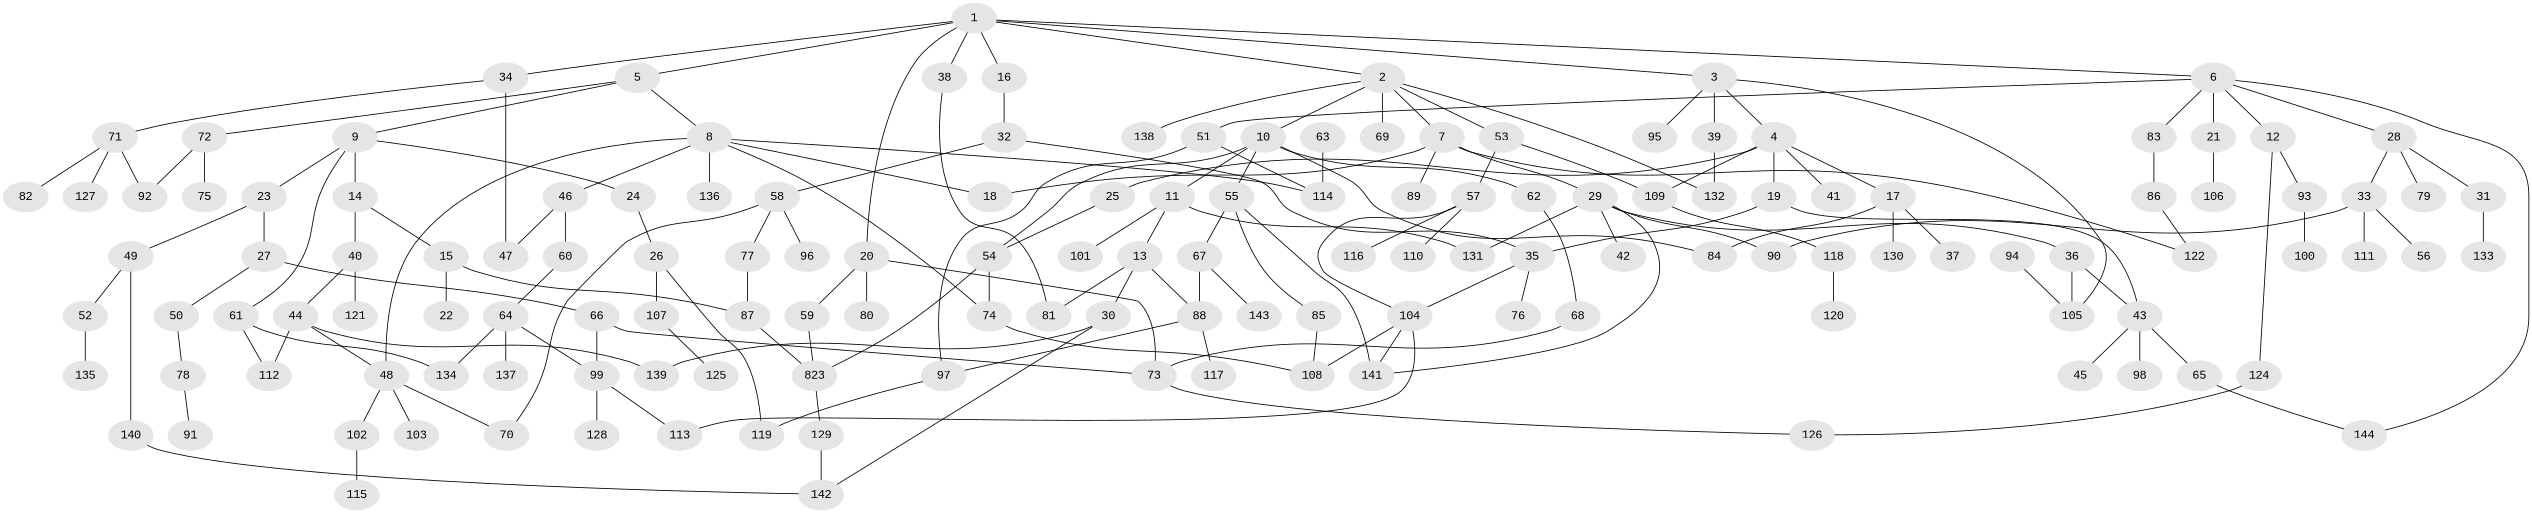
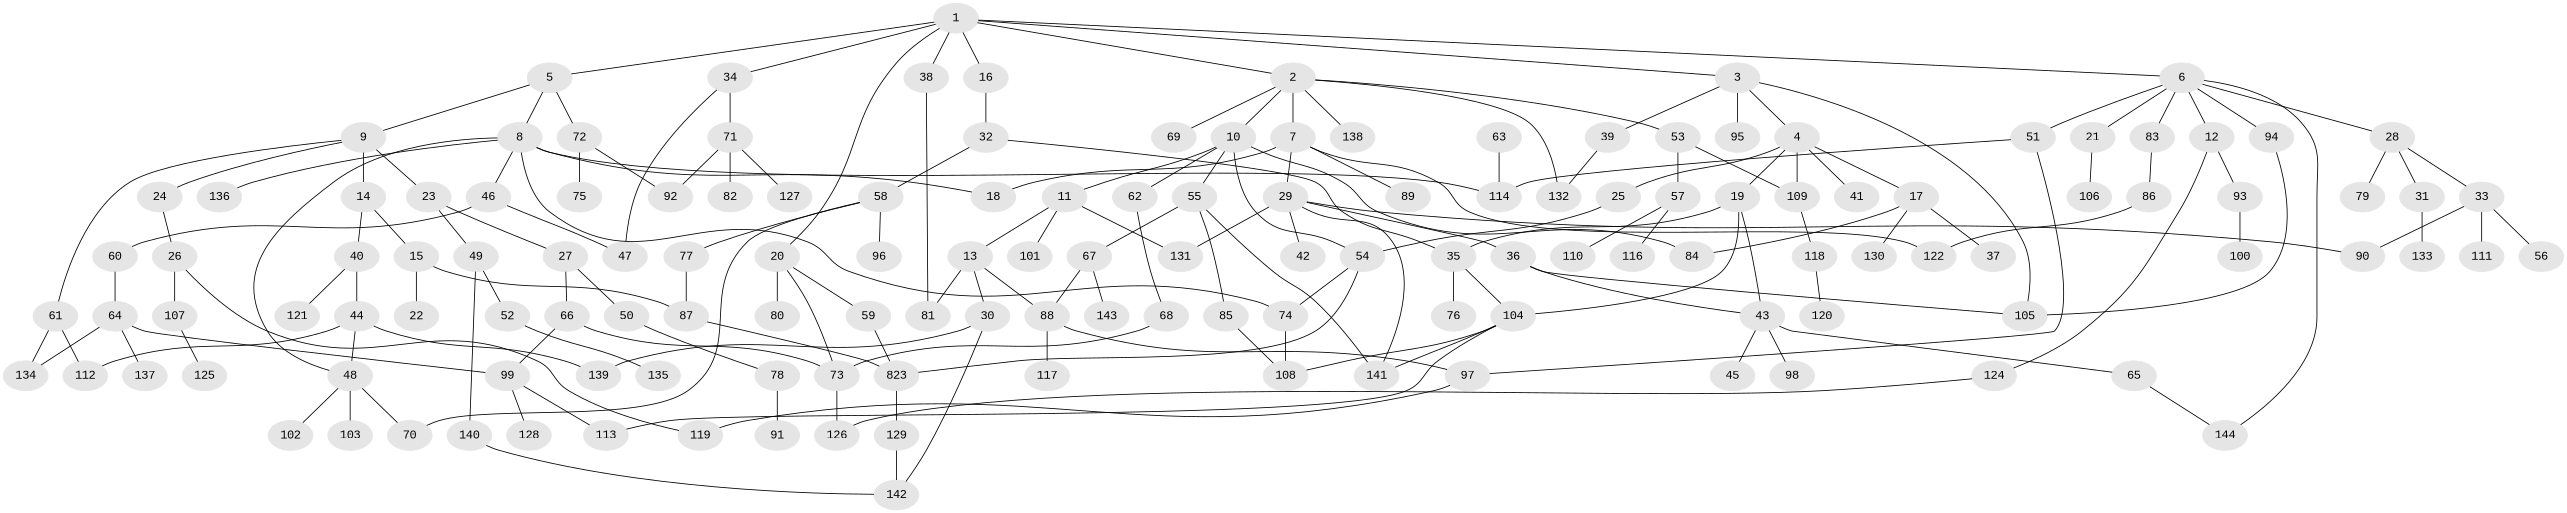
none -> (2227, 108)
(1331, 234) -> (1668, 294)
(357, 495) -> none
